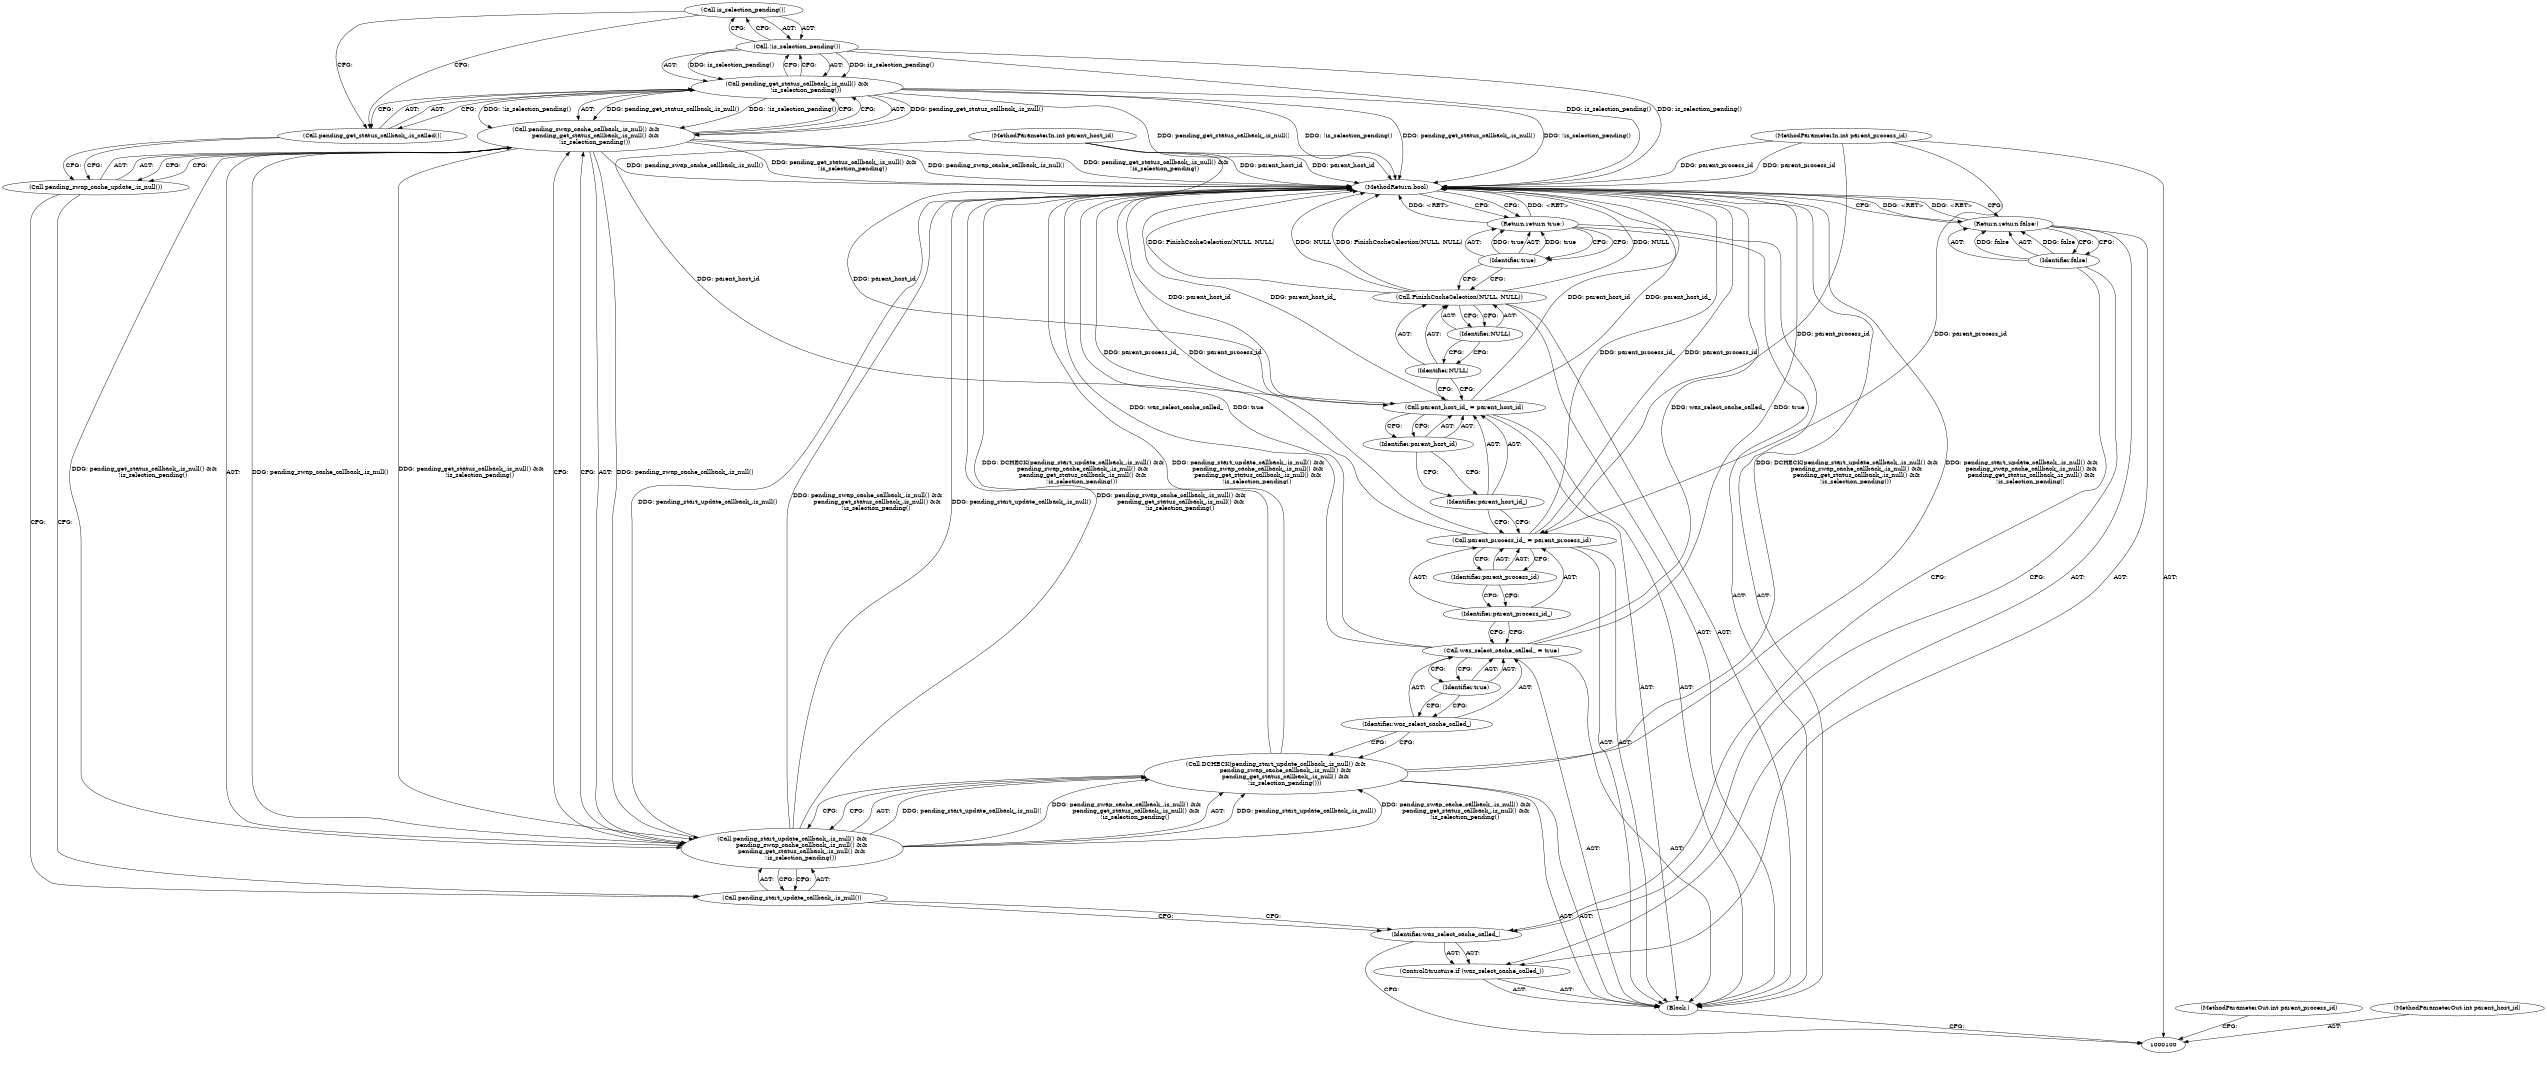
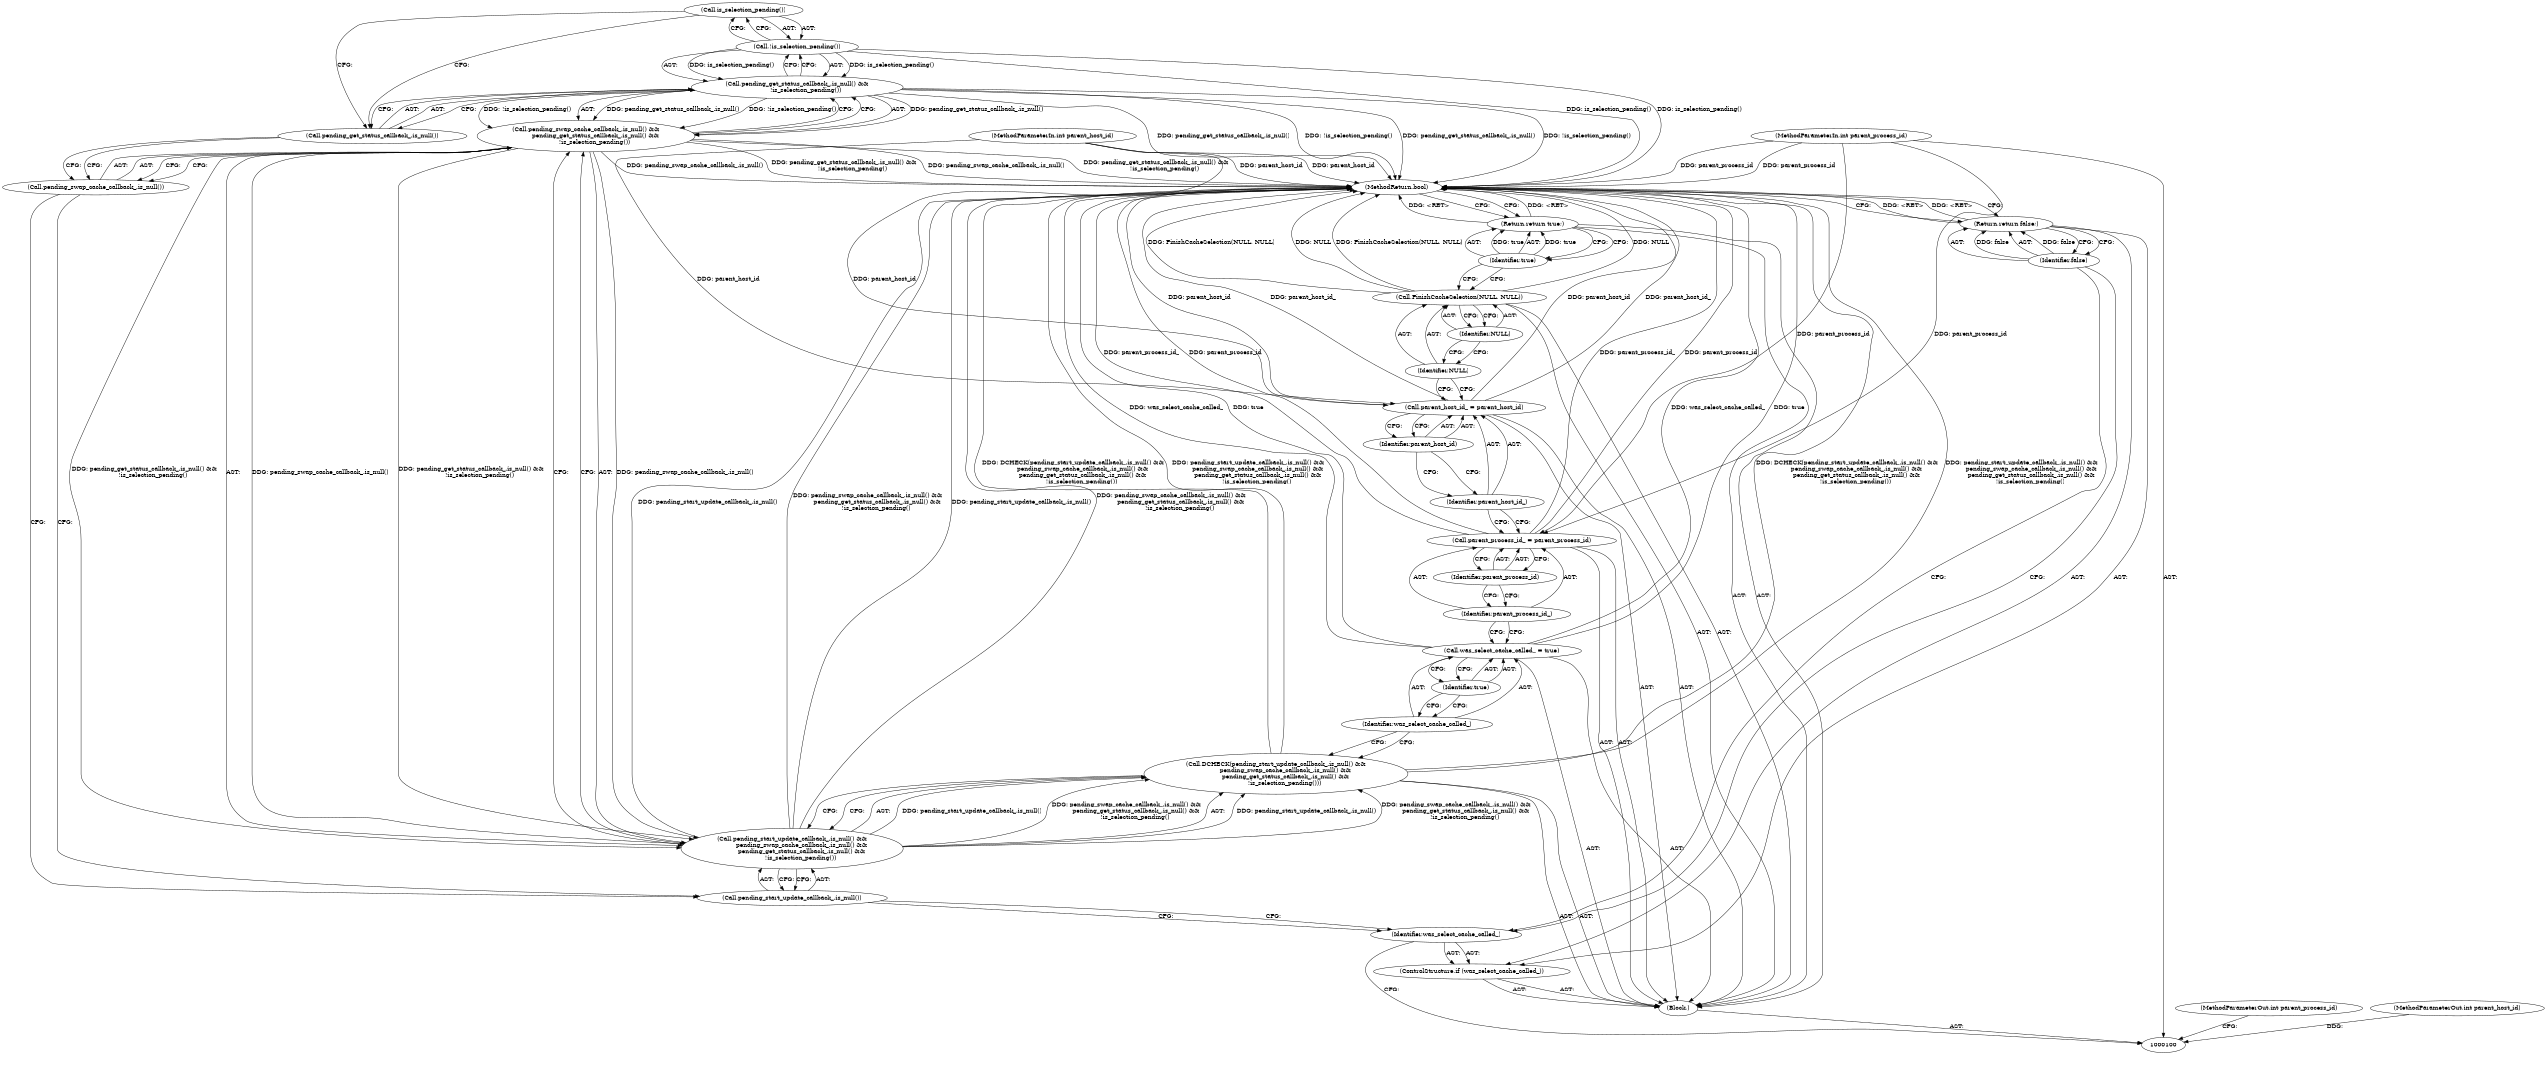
(372, 136) -> (372, 136)
(96, 187) -> (96, 187)
(1958, 1027) -> (1958, 1027)
(2336, 1027) -> (2336, 1027)
